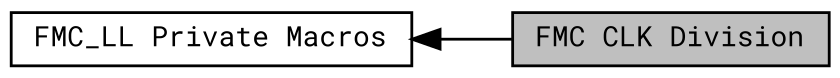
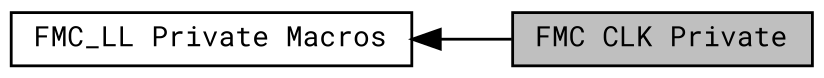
(671, 39) -> (663, 39)
